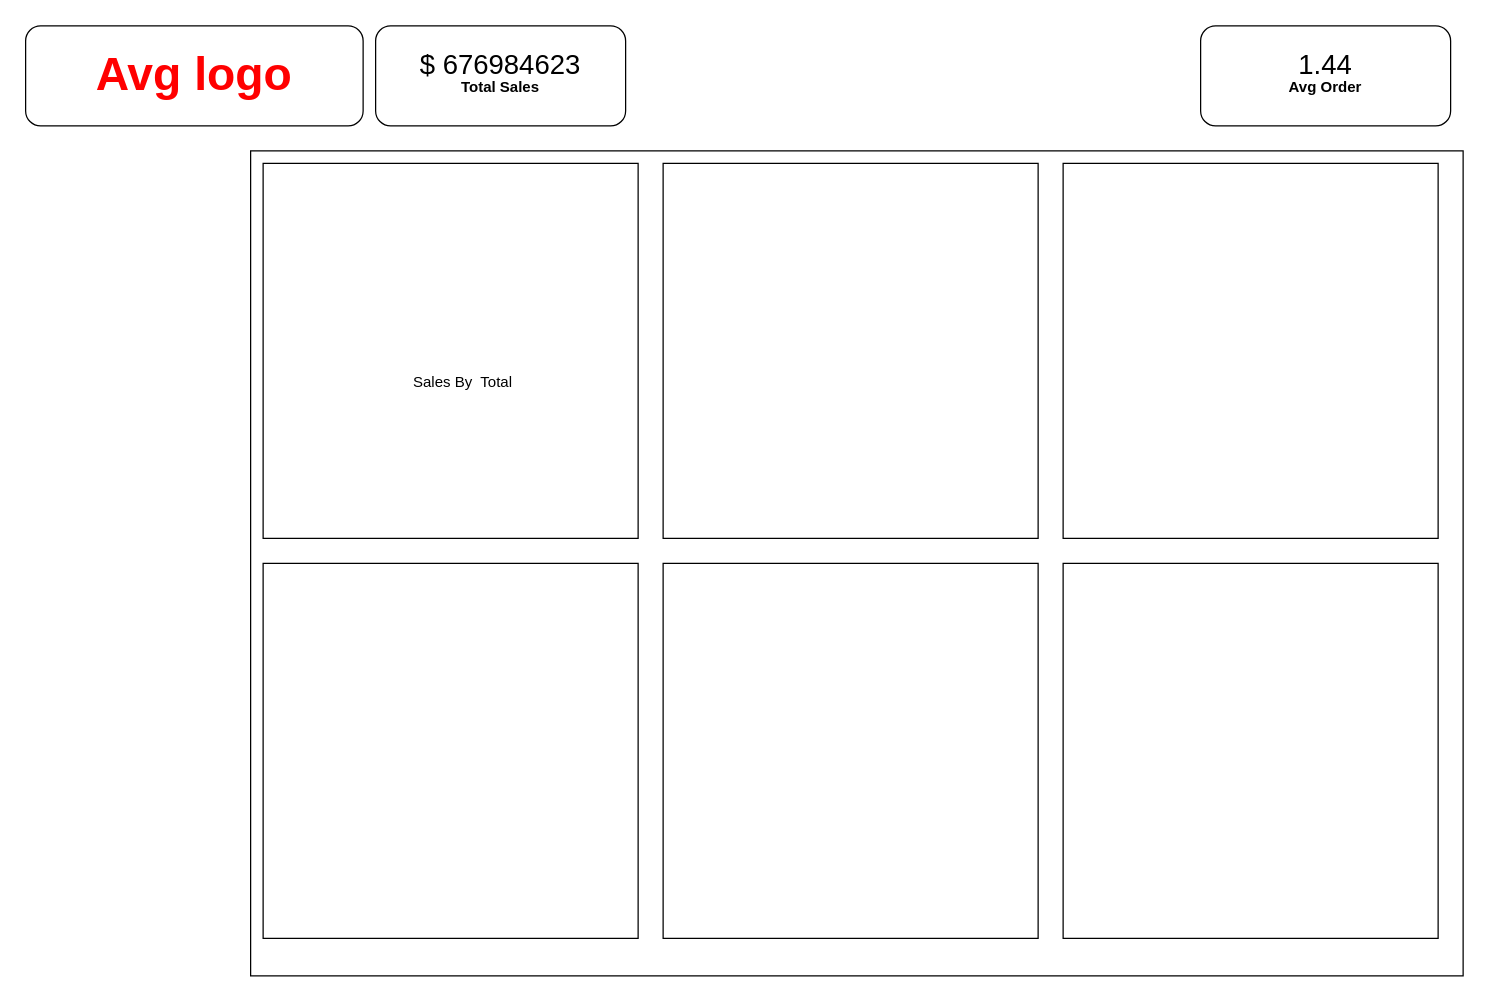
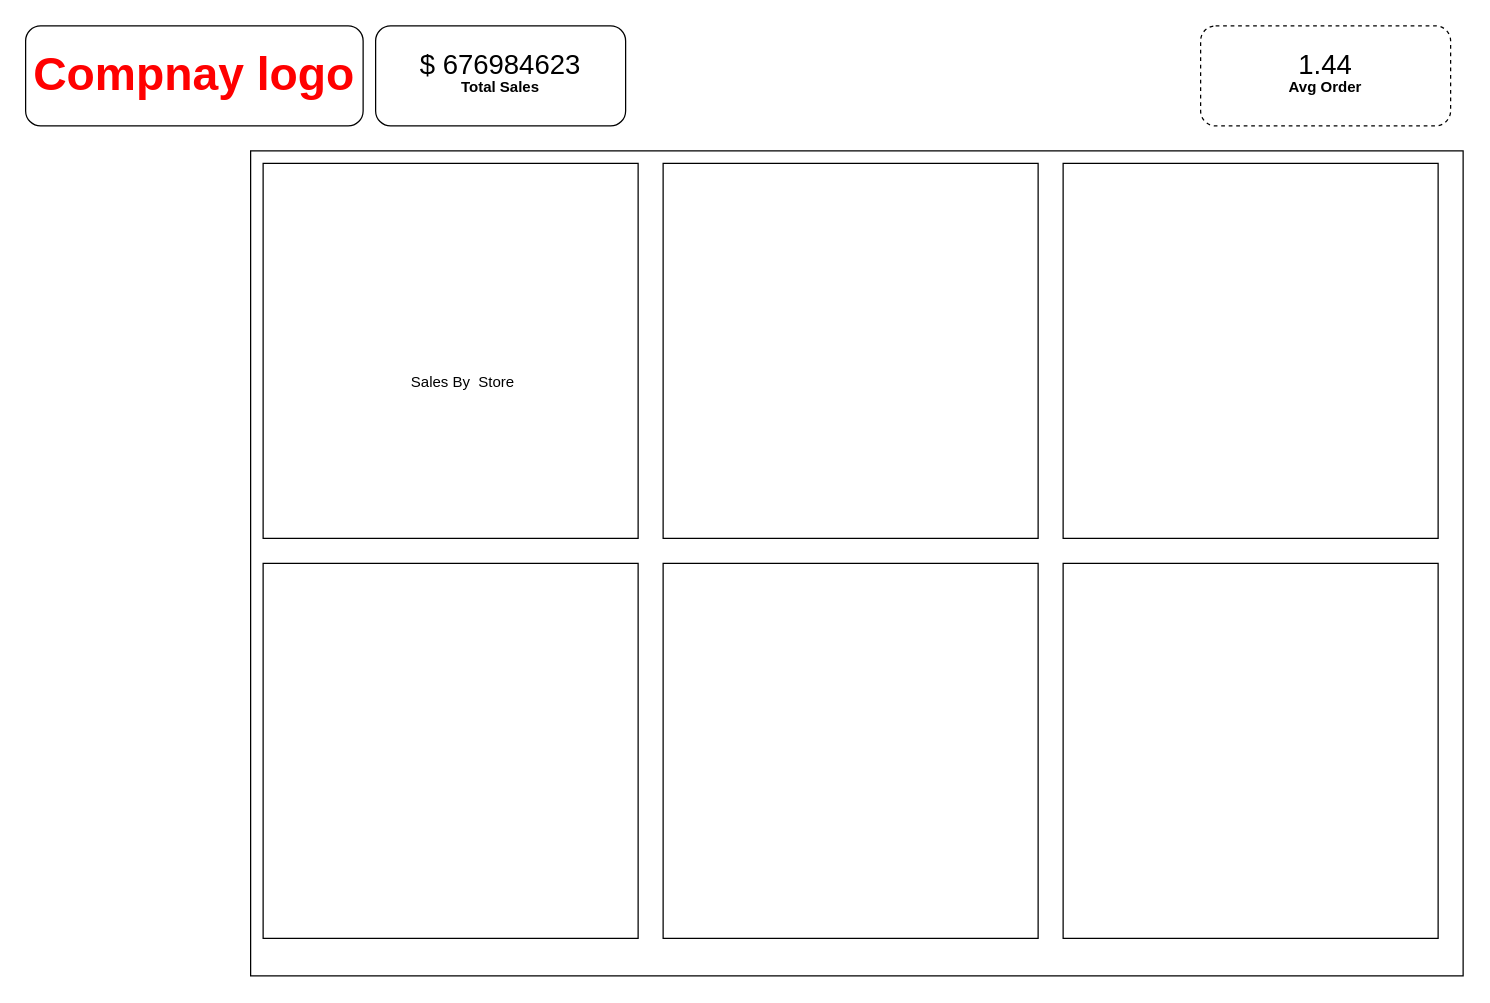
(194, 76) -> (194, 76)
(1326, 76) -> (1326, 76)
(463, 382) -> (463, 382)
